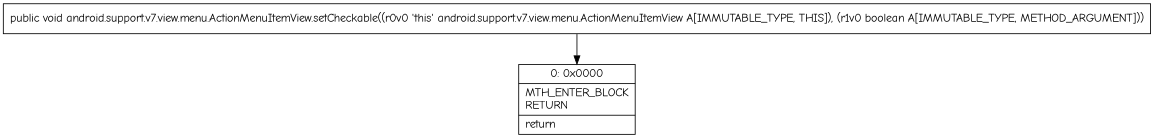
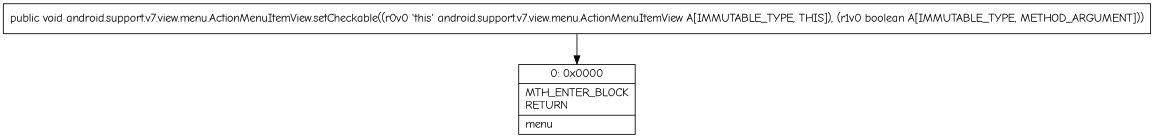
(541, 124) -> (540, 124)
